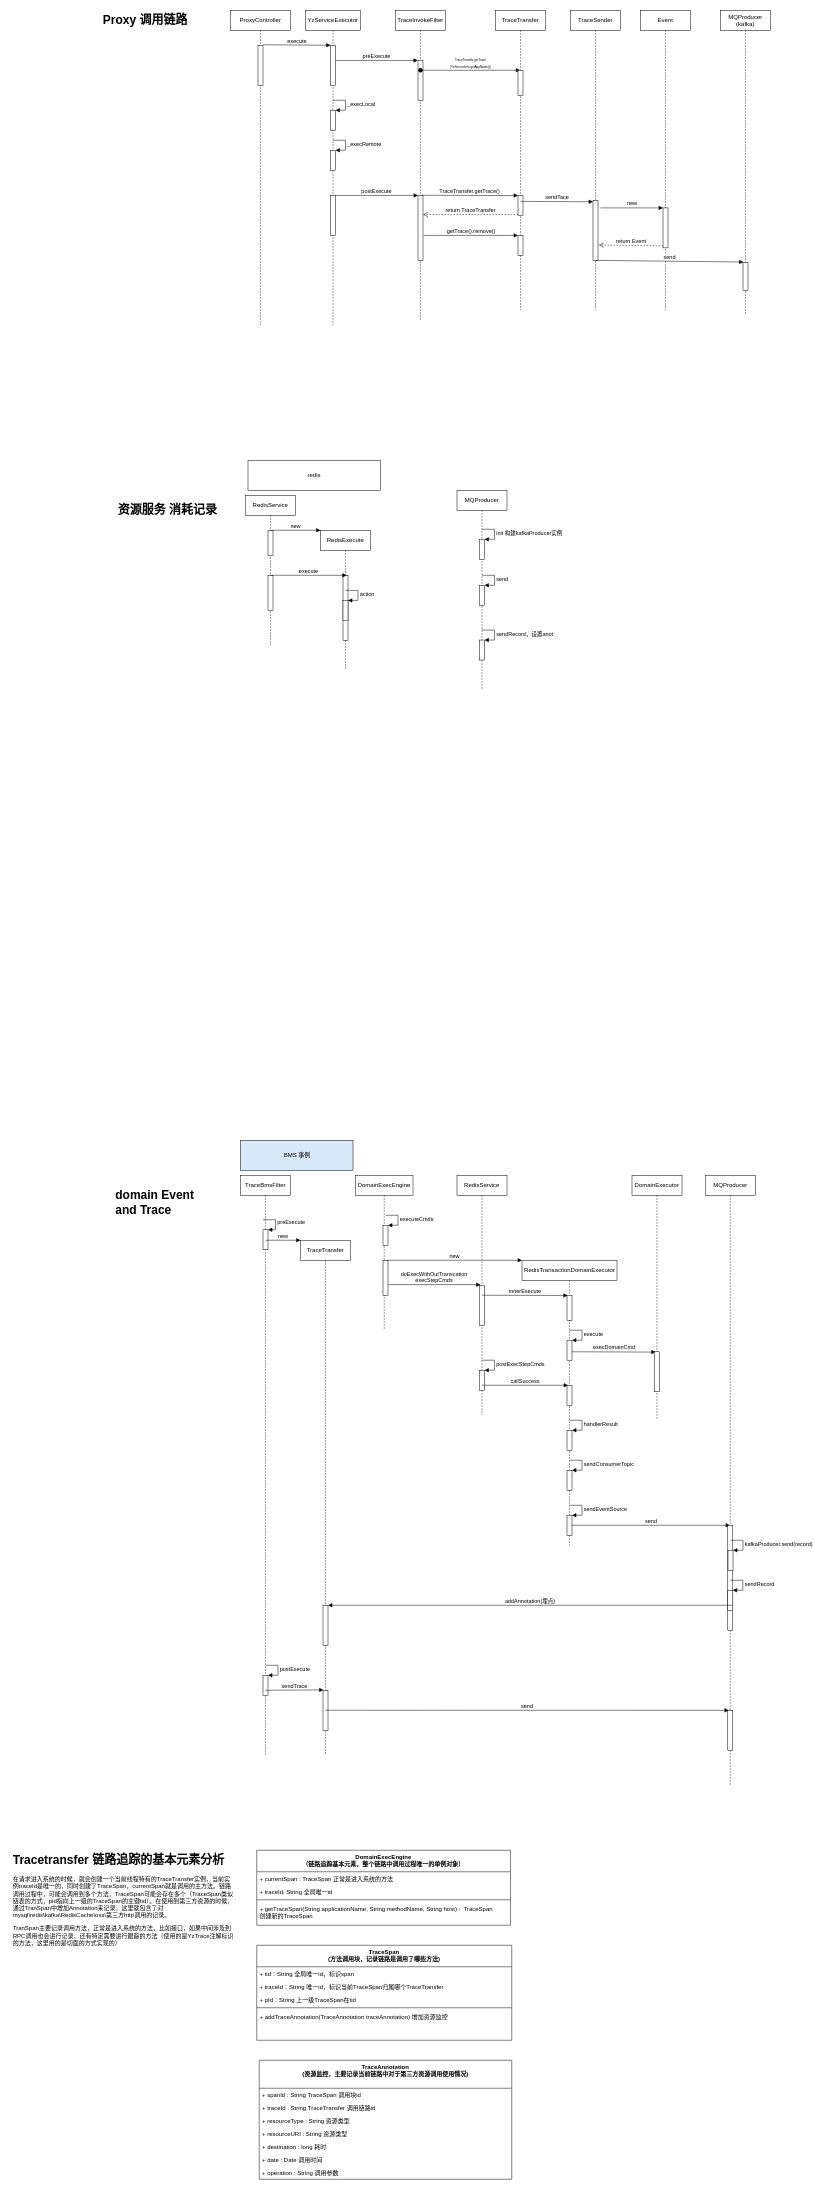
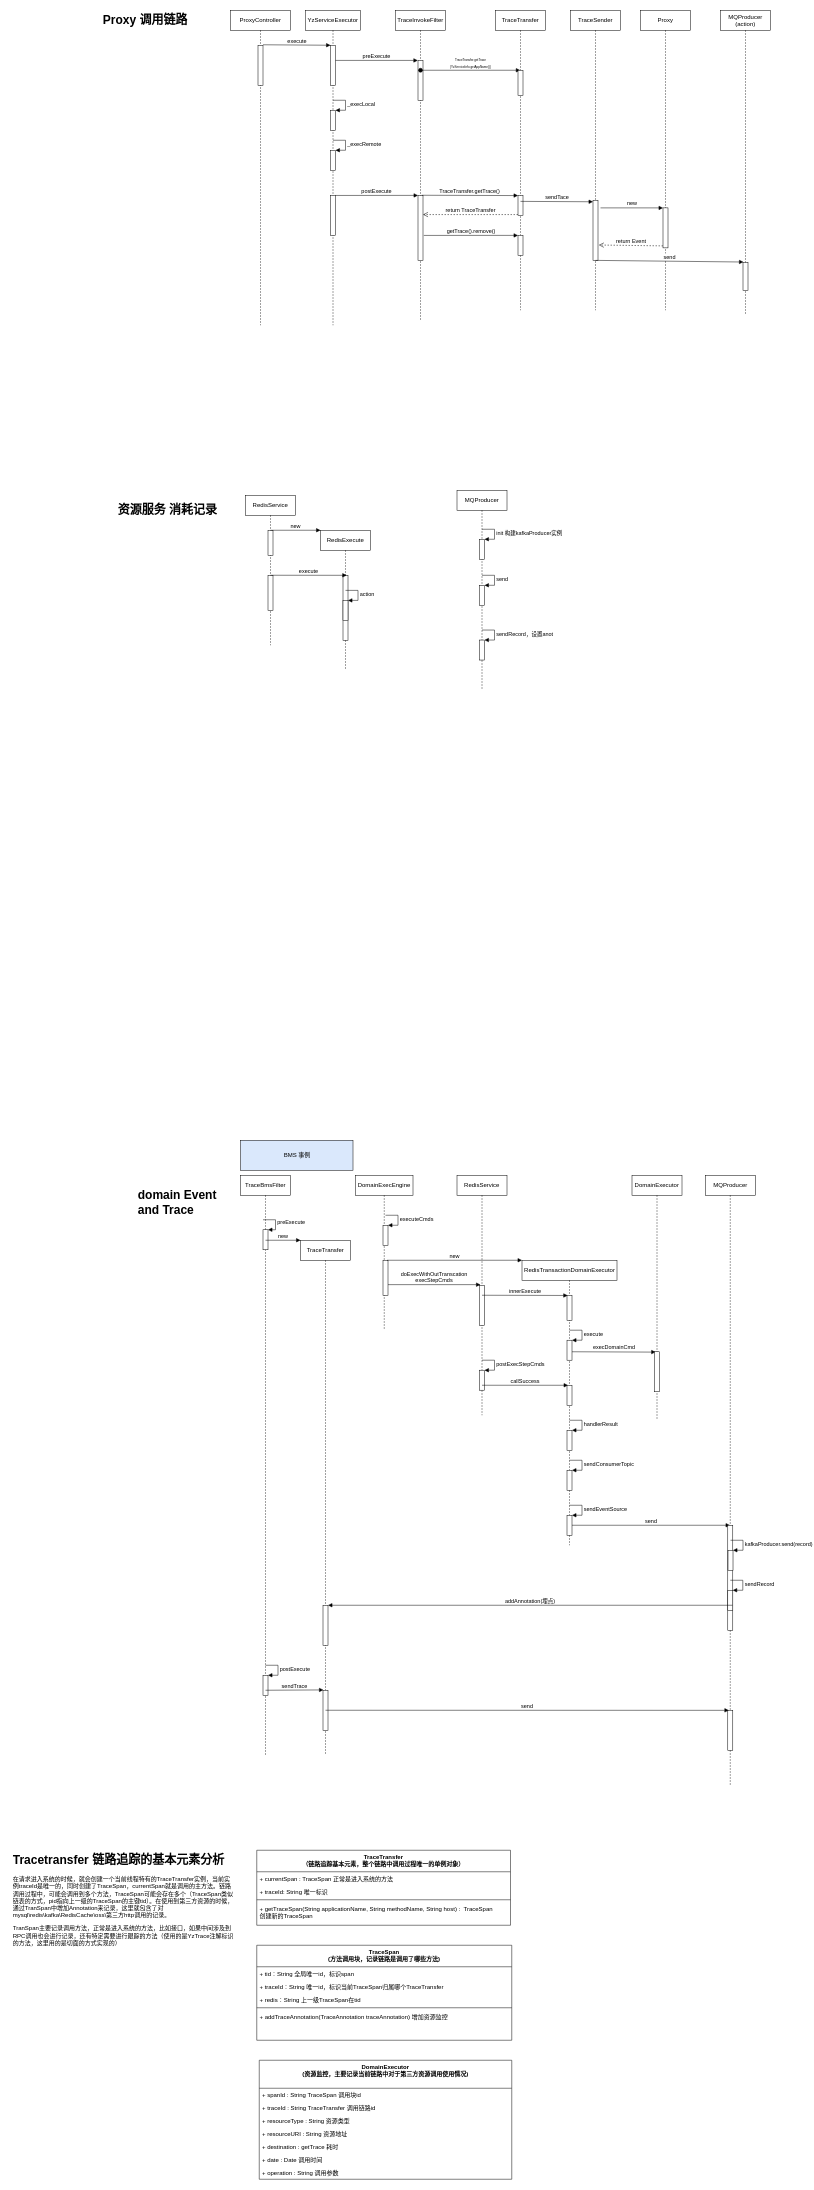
(665, 20) -> (665, 20)
(745, 20) -> (745, 20)
(314, 475) -> none
(165, 1215) -> (188, 1215)
(383, 1857) -> (383, 1857)
(300, 1892) -> (298, 1892)
(311, 2000) -> (314, 2000)
(385, 2067) -> (385, 2067)
(308, 2134) -> (308, 2134)
(297, 2147) -> (304, 2147)
